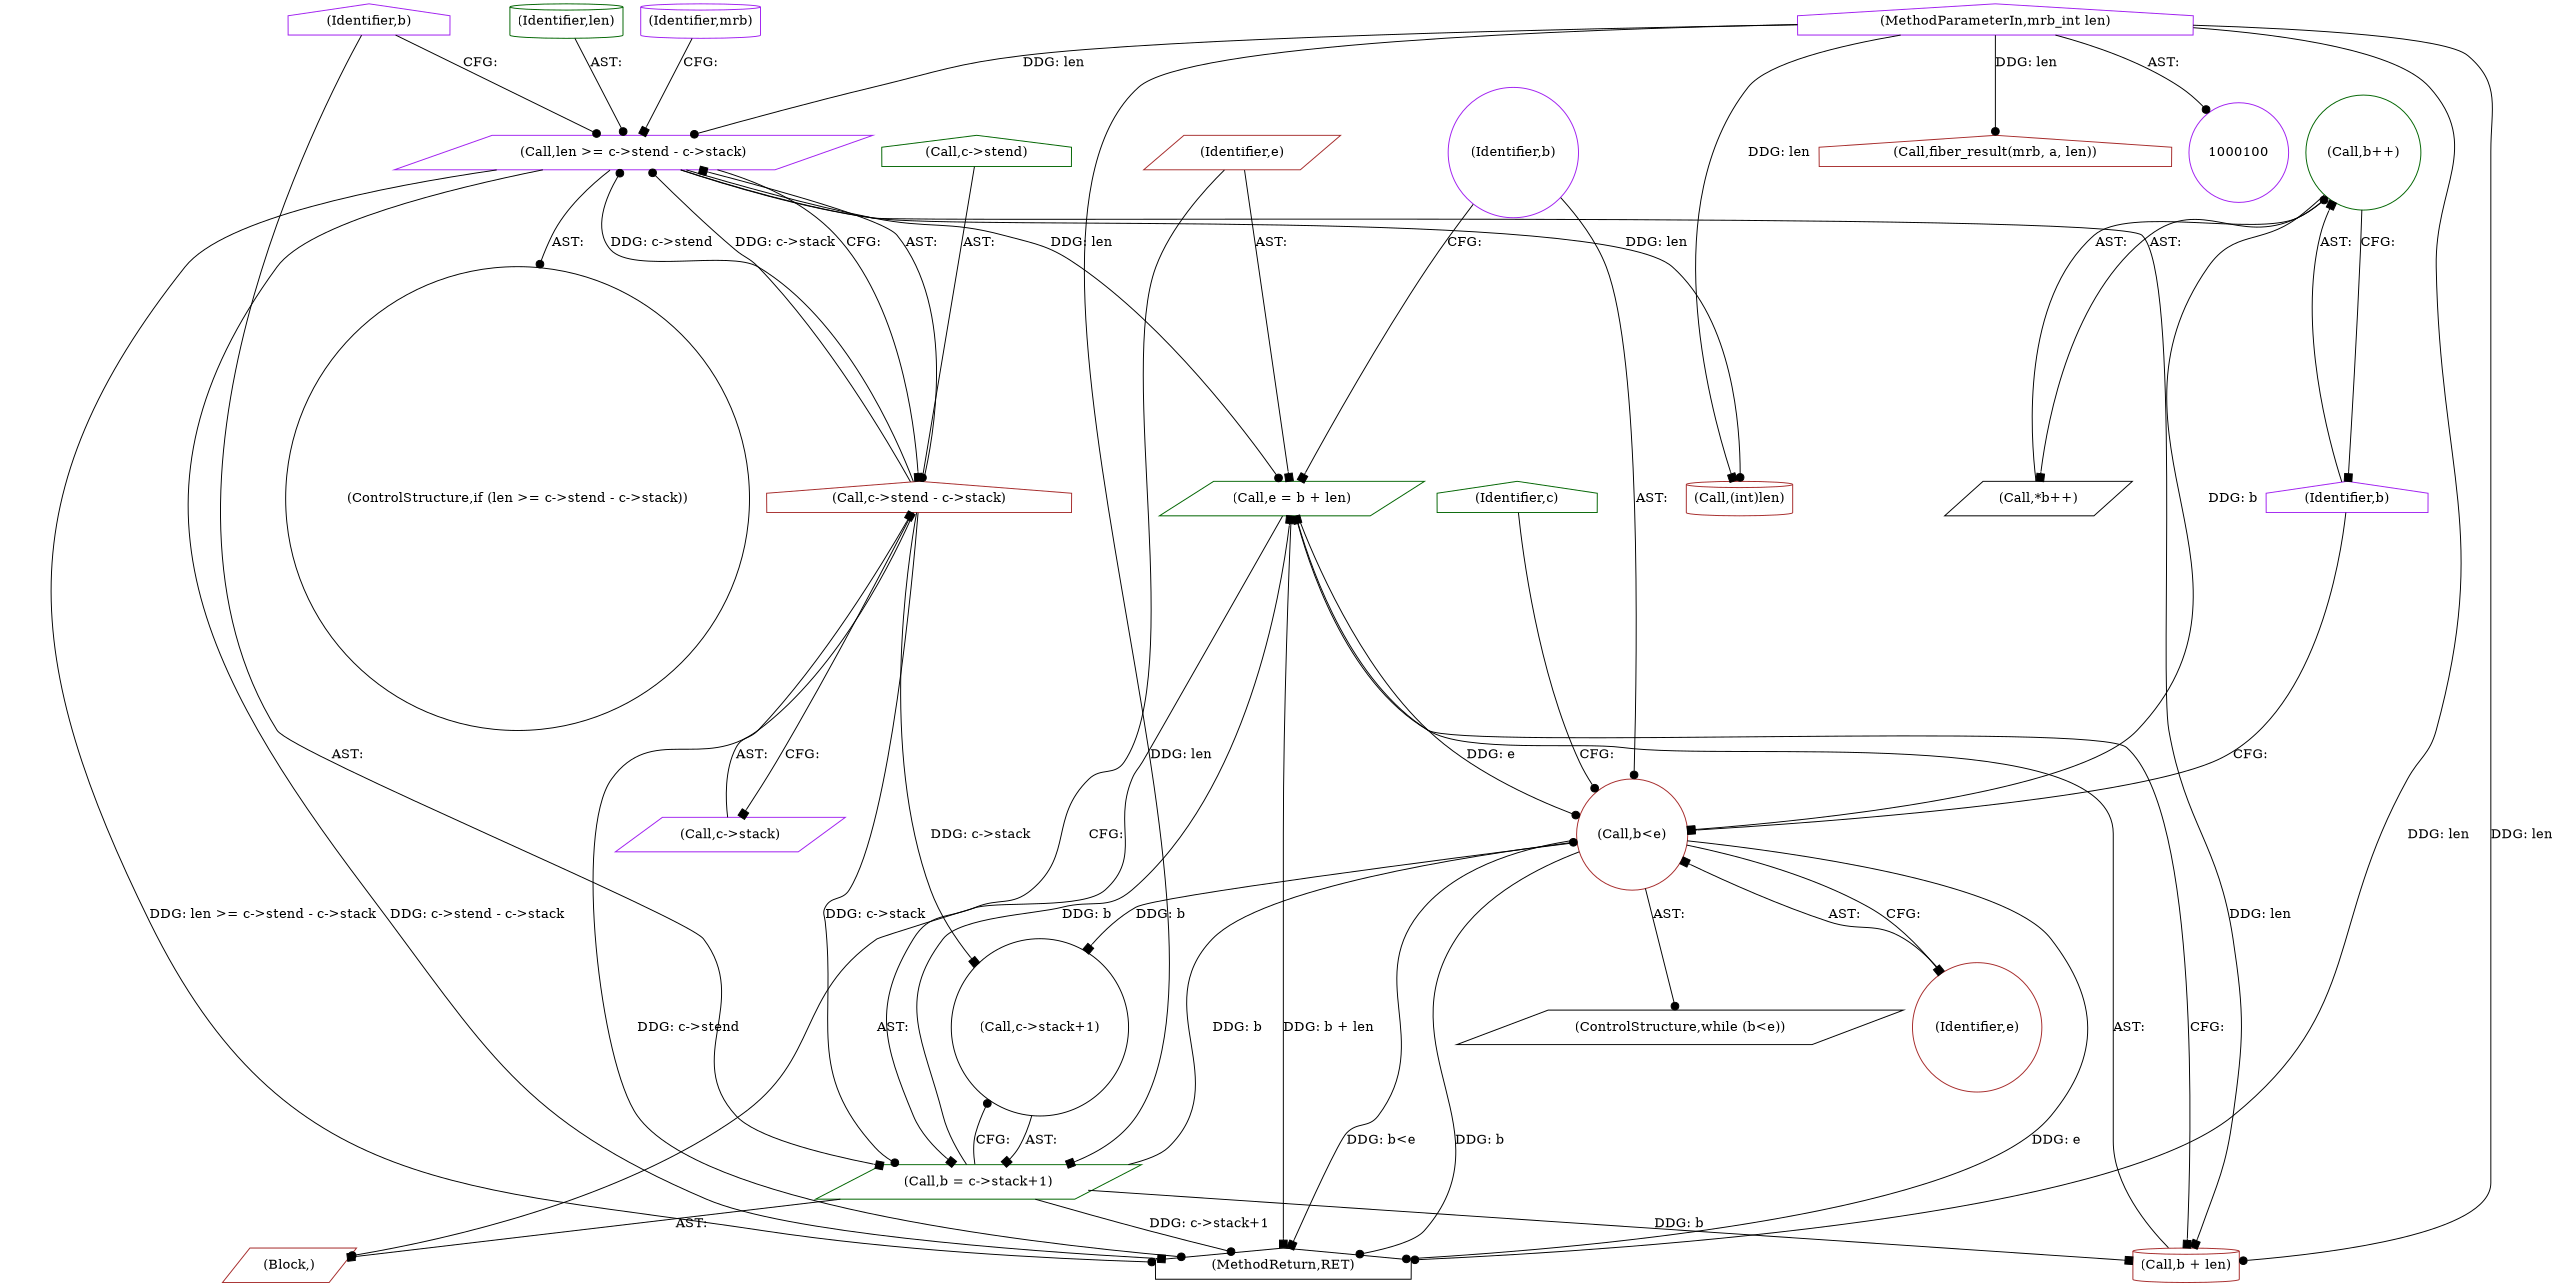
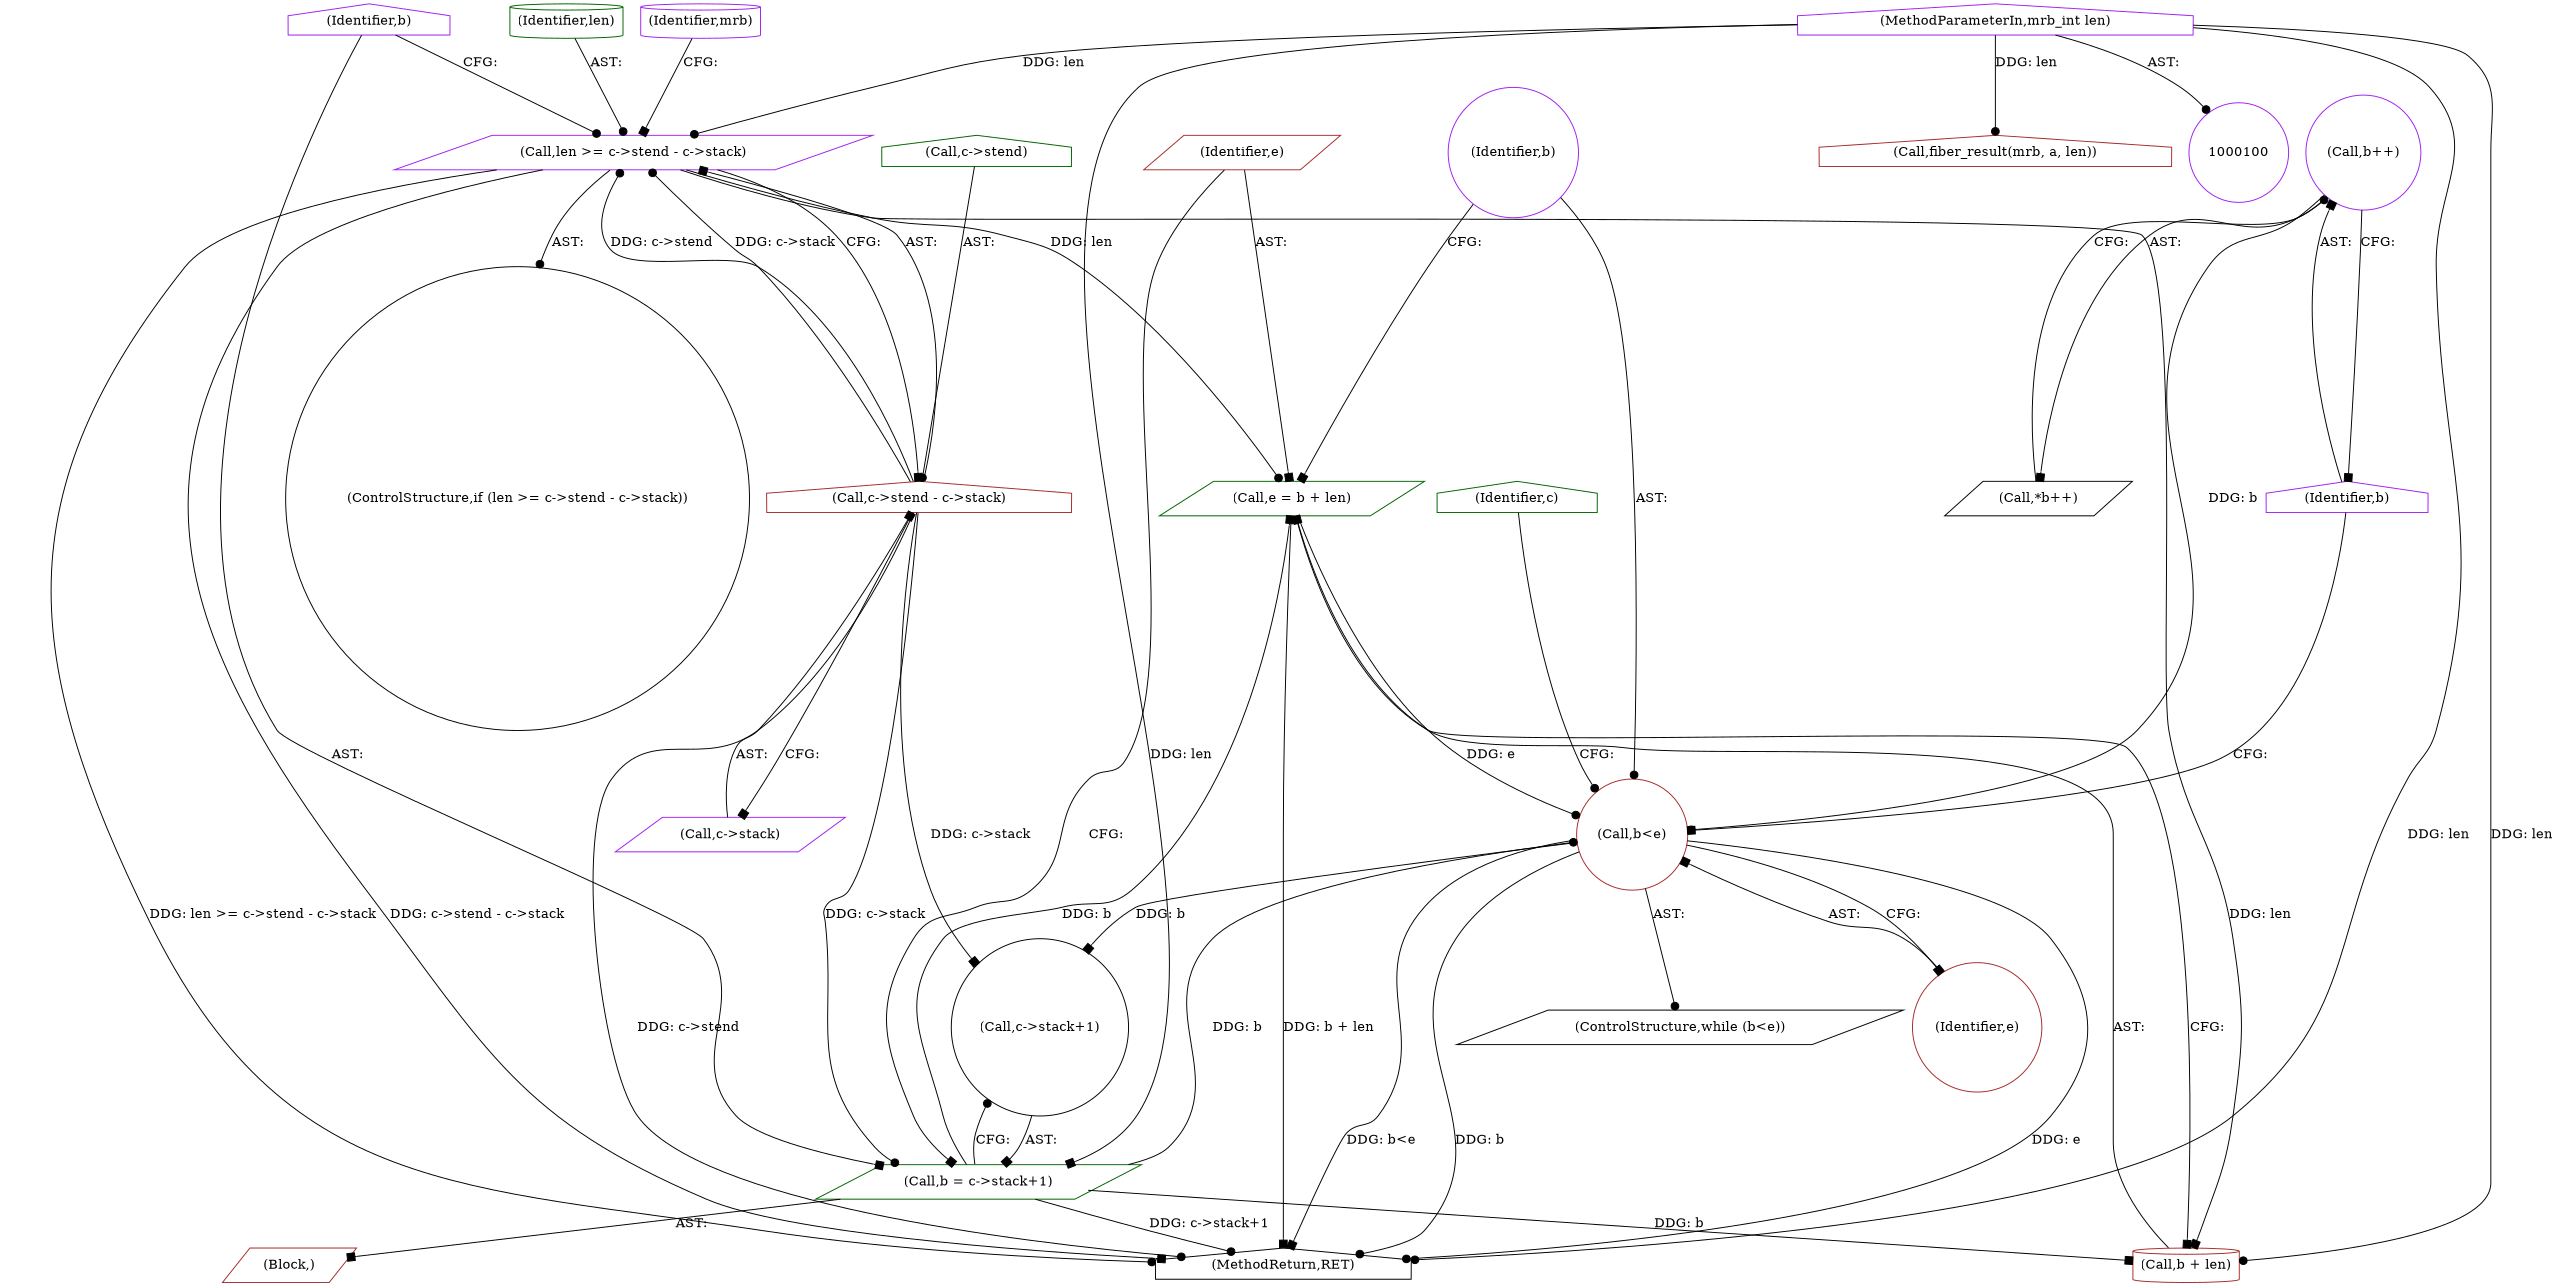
(2363, 153) -> (2363, 153)
(2114, 242) -> (2114, 242)
(1739, 499) -> none
(2181, 659) -> (2181, 659)
(886, 936) -> none
